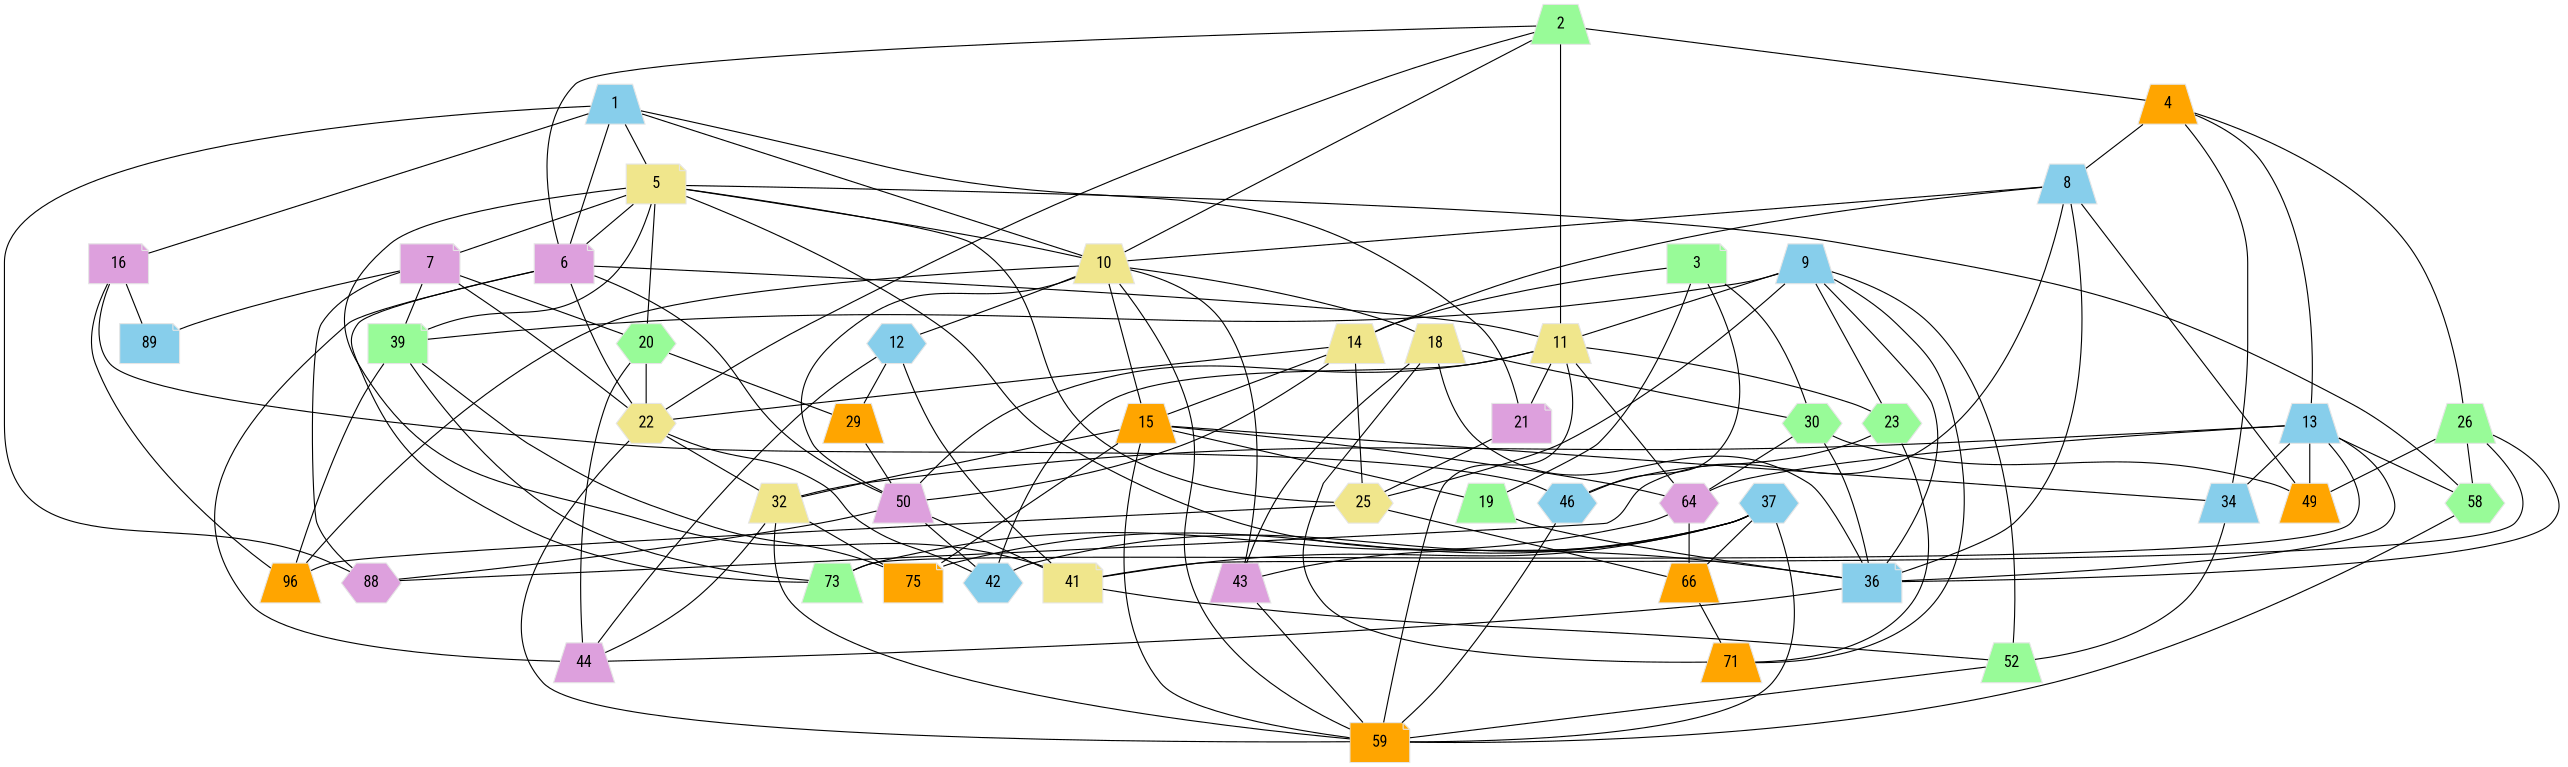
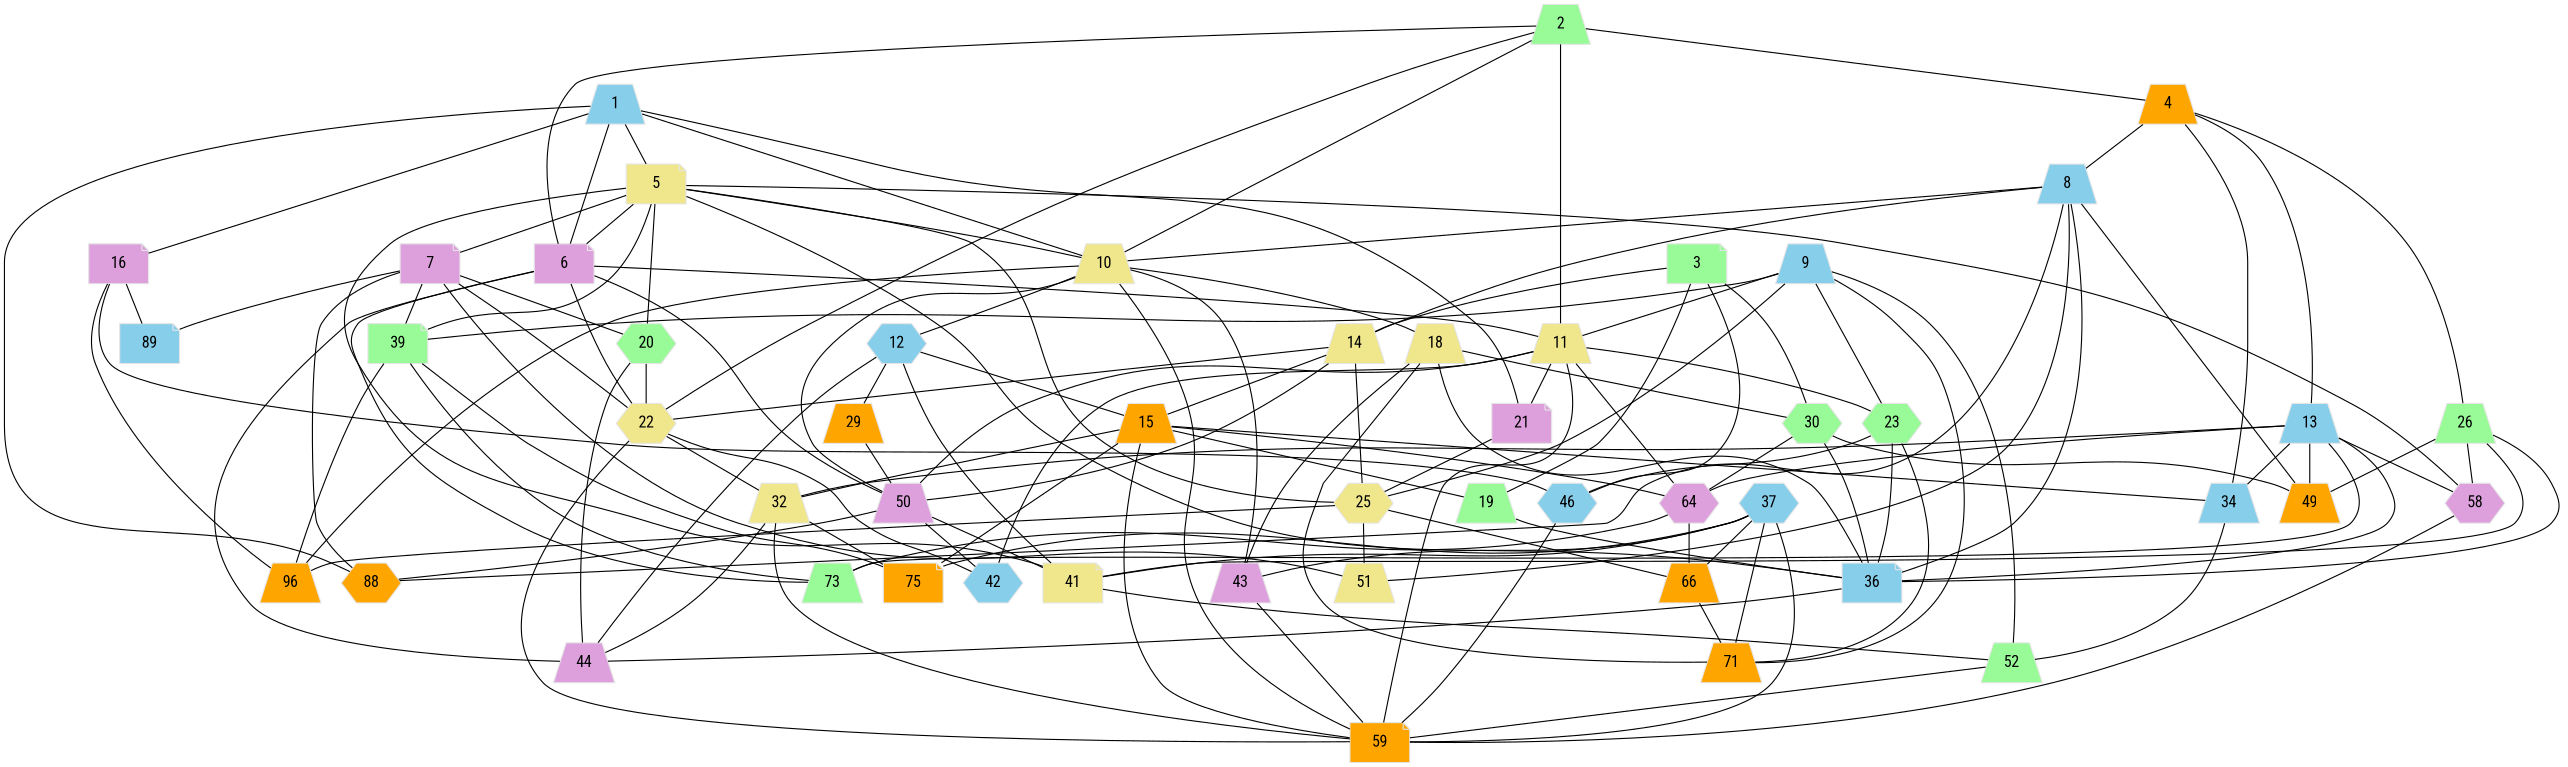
(1125, 344) -> (1032, 387)
(751, 384) -> none
(1933, 409) -> (1890, 498)
(2475, 503) -> (2475, 503)
(1381, 543) -> (1750, 583)
(371, 583) -> (371, 583)
none -> (1364, 583)
